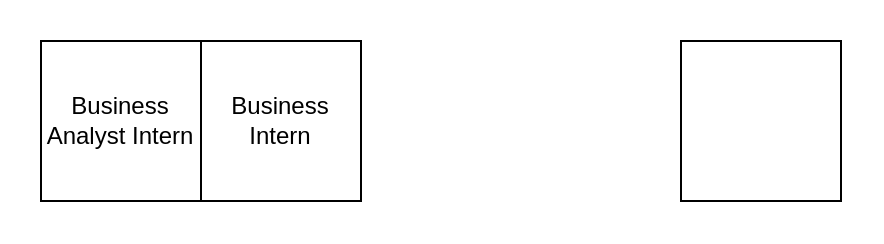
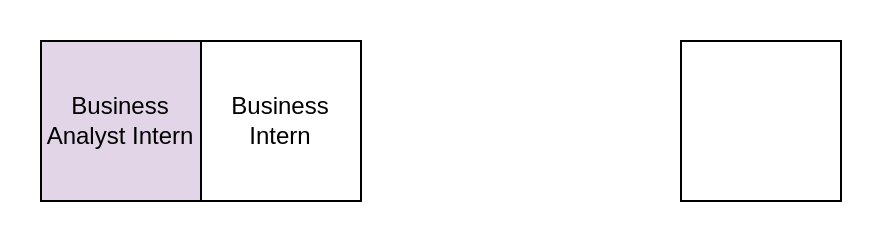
(121, 121) -> (121, 121)
